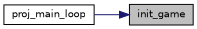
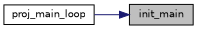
(161, 15) -> (161, 15)
